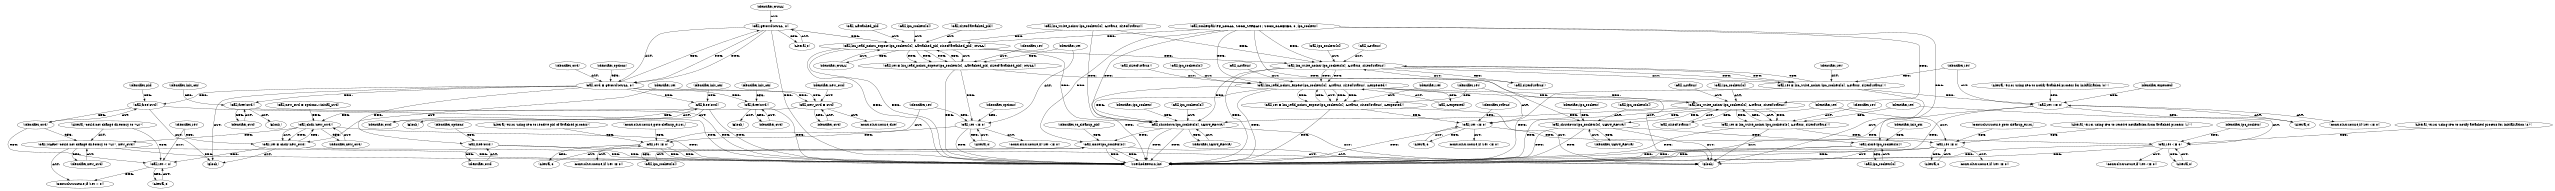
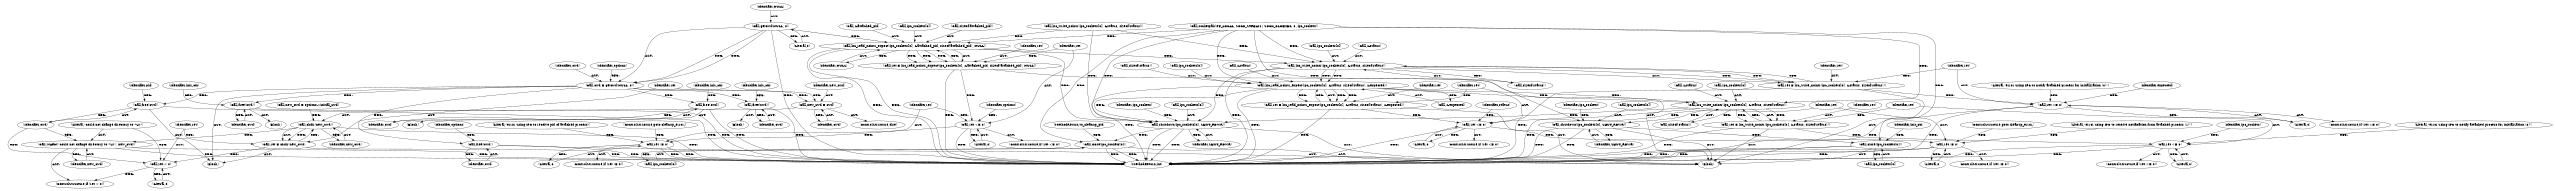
(688, 55) -> none
(347, 115) -> (347, 115)
(1079, 125) -> (1079, 125)
